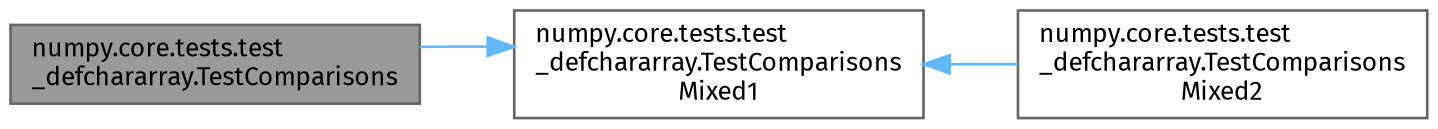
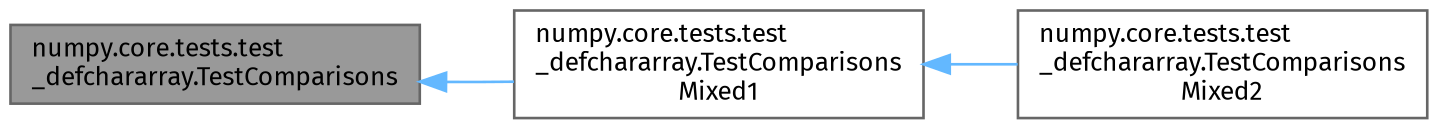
(454, 47) -> (480, 82)
